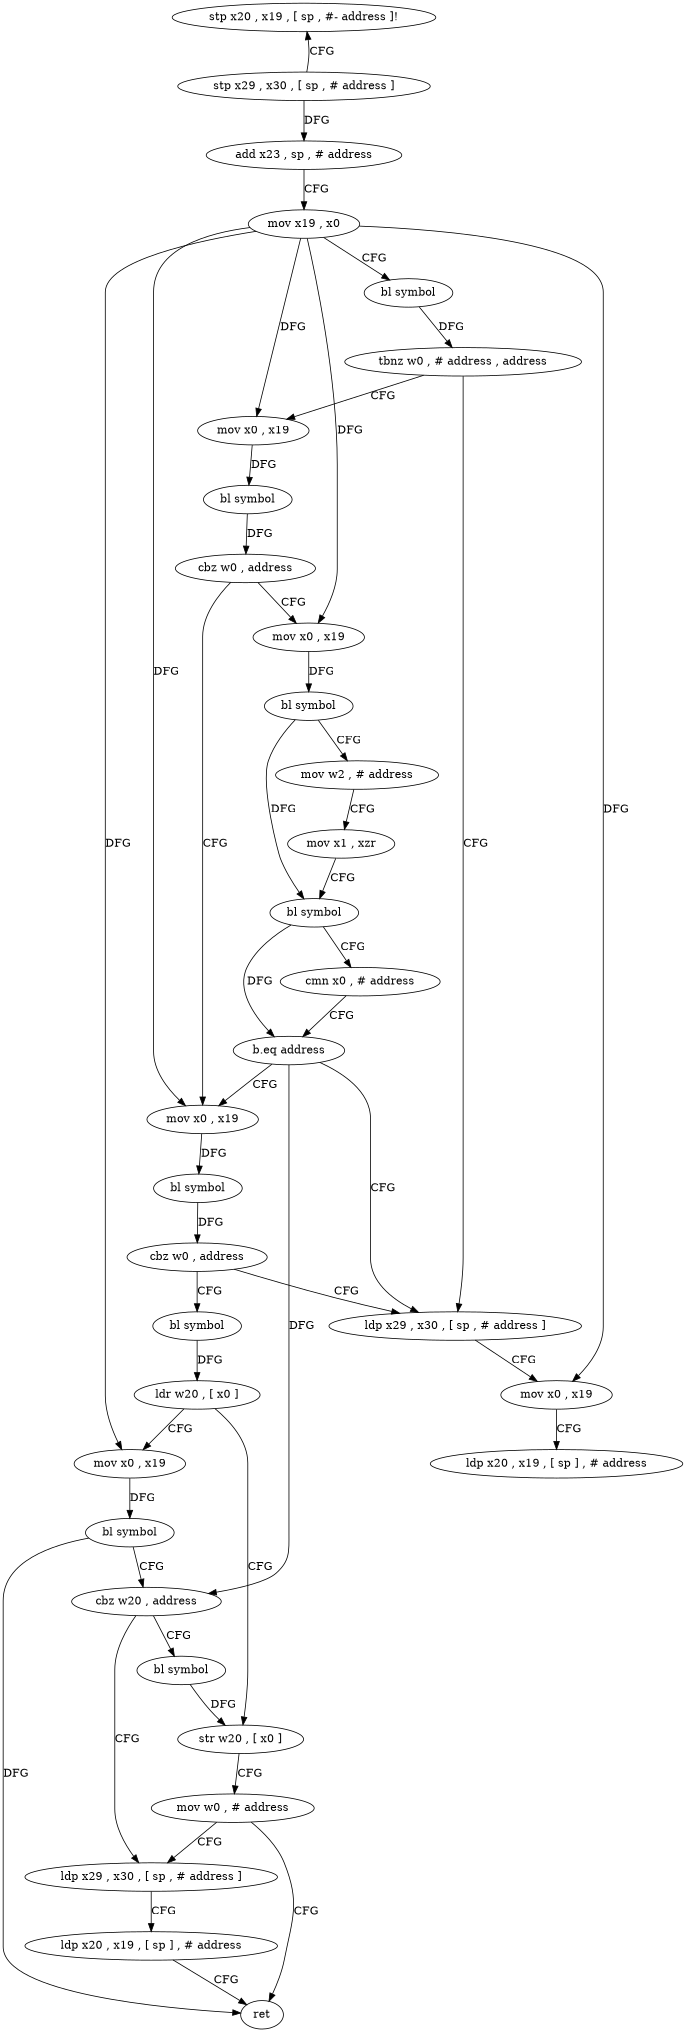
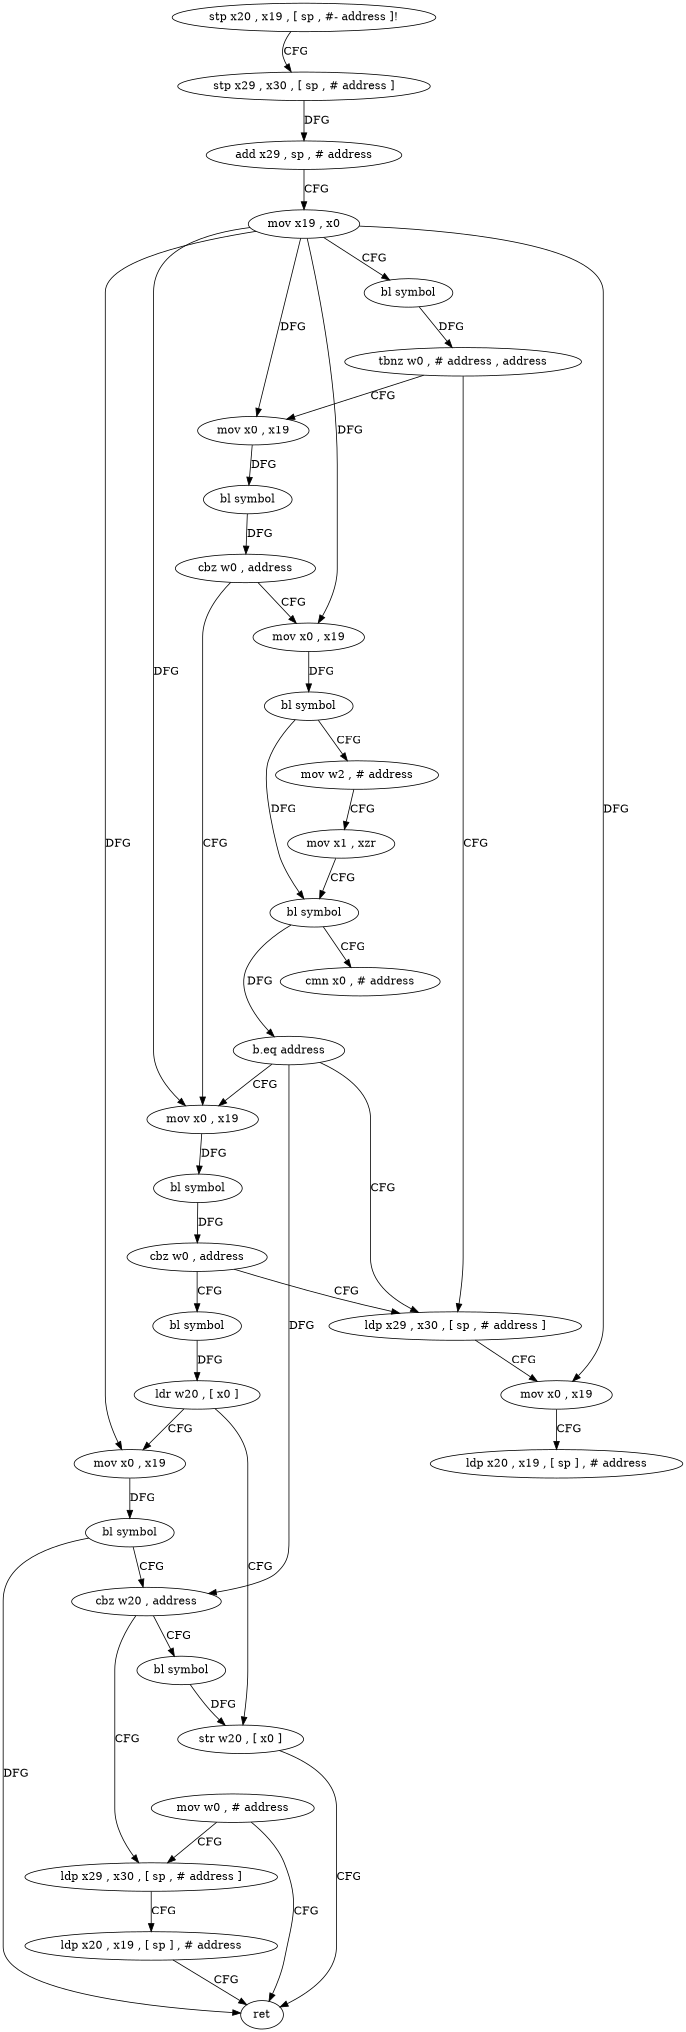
(309, 56) -> (283, 48)
(304, 155) -> (304, 155)
(327, 1013) -> none
(237, 1770) -> (336, 1874)
